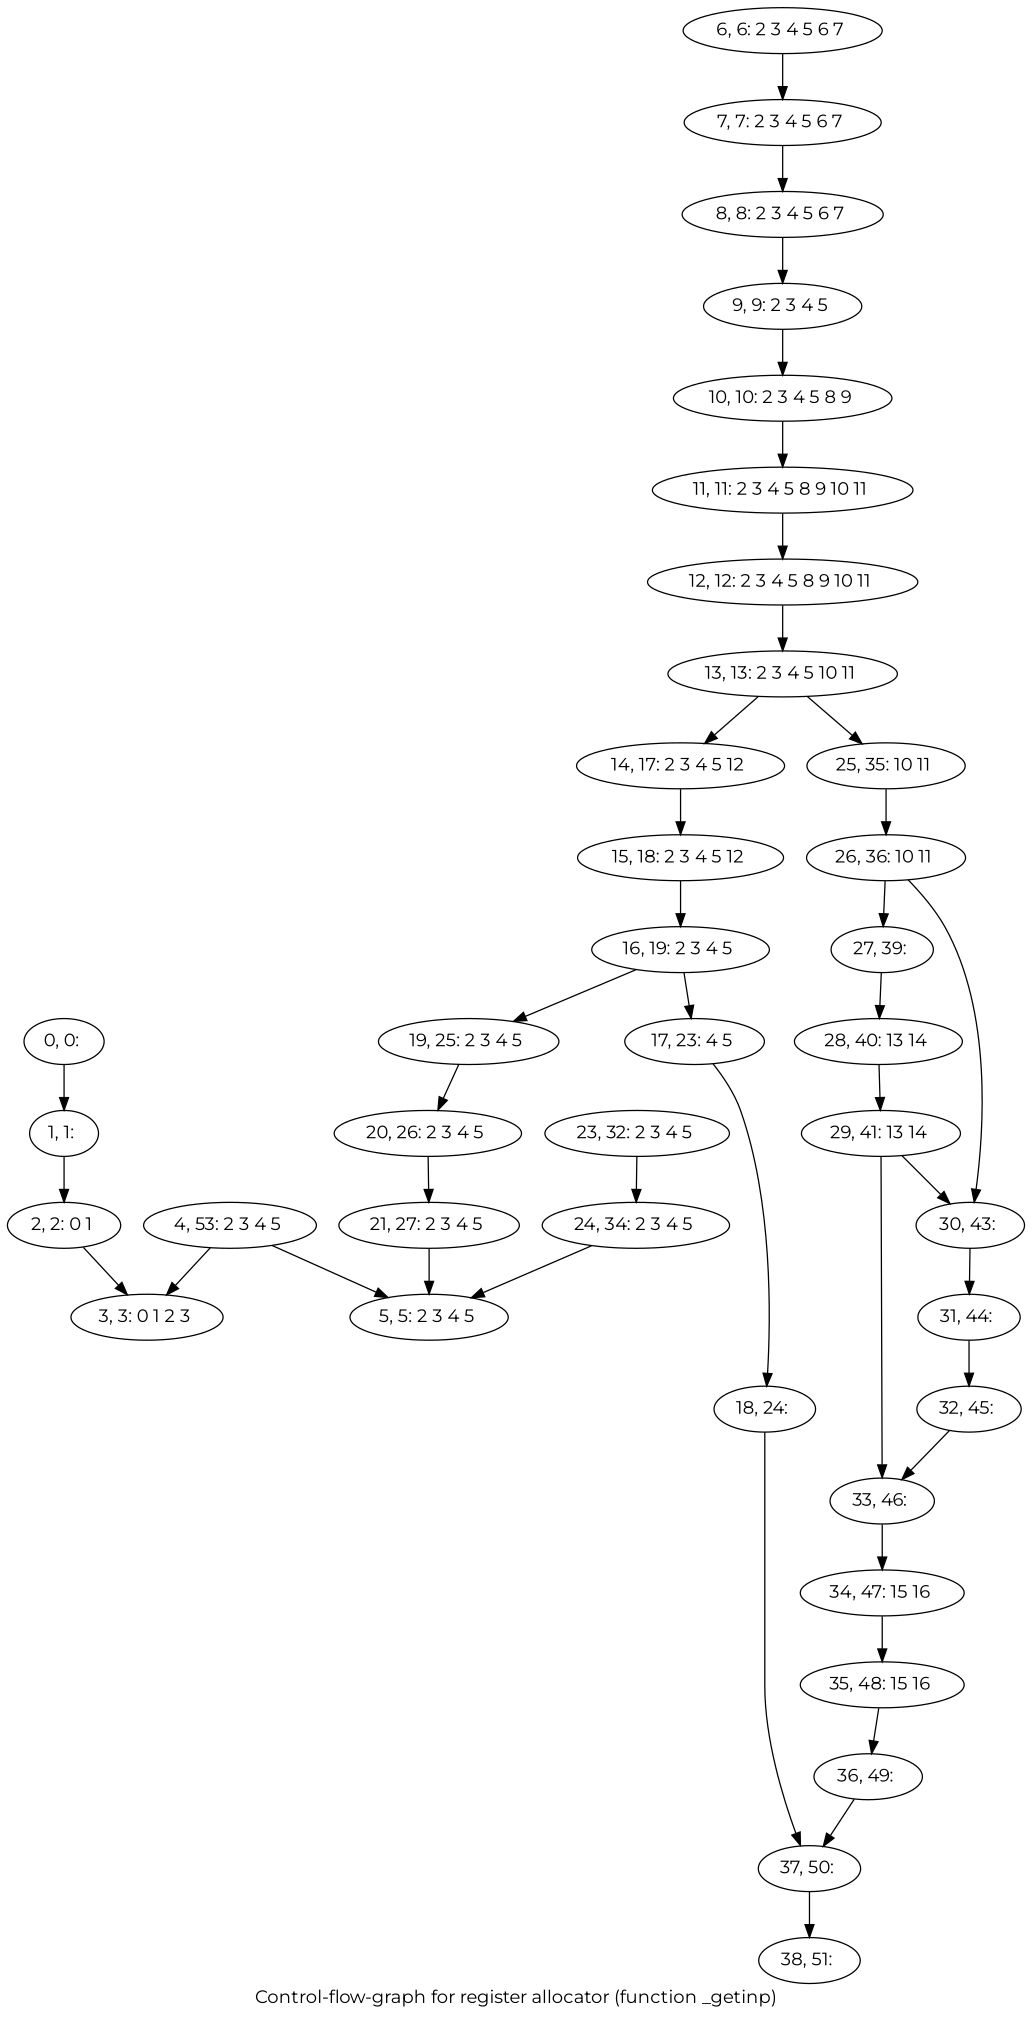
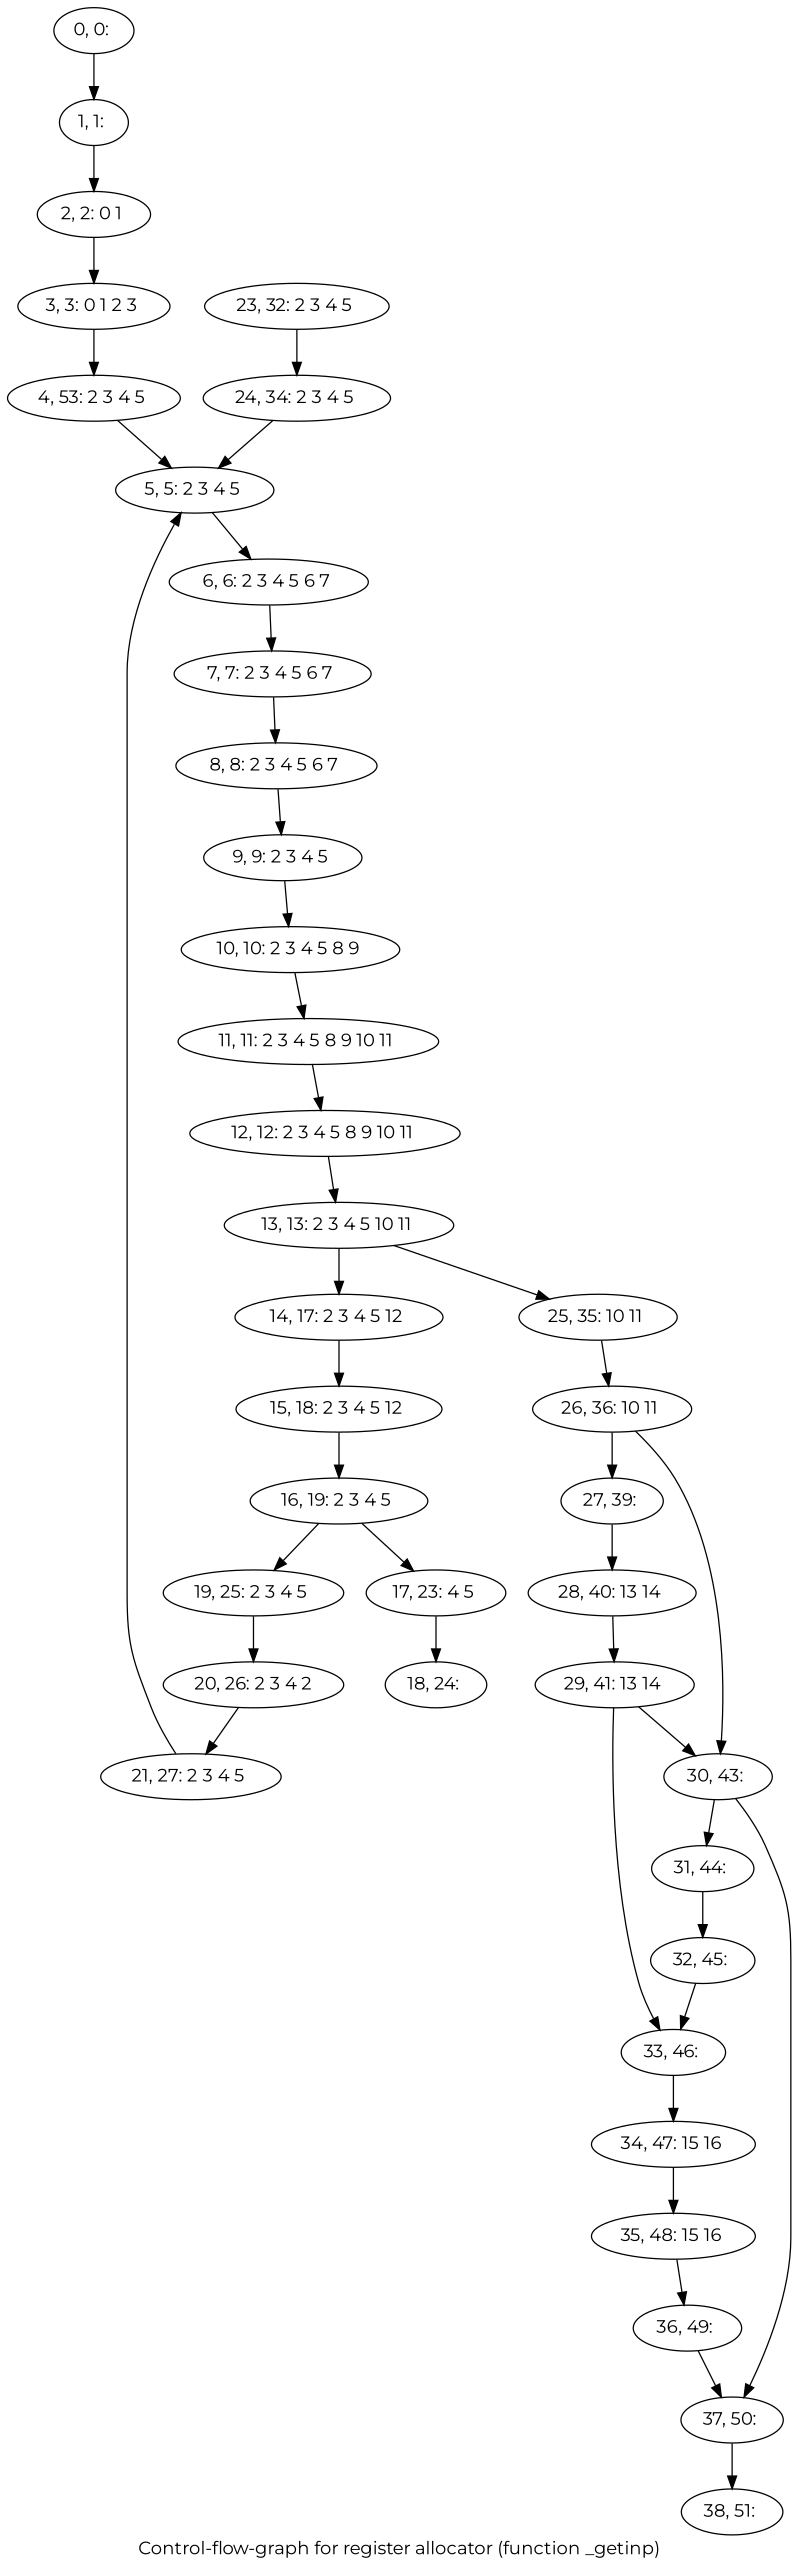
none -> (227, 531)
(428, 1133) -> (253, 1685)
(193, 1267) -> (94, 346)
(765, 1635) -> (791, 2089)
